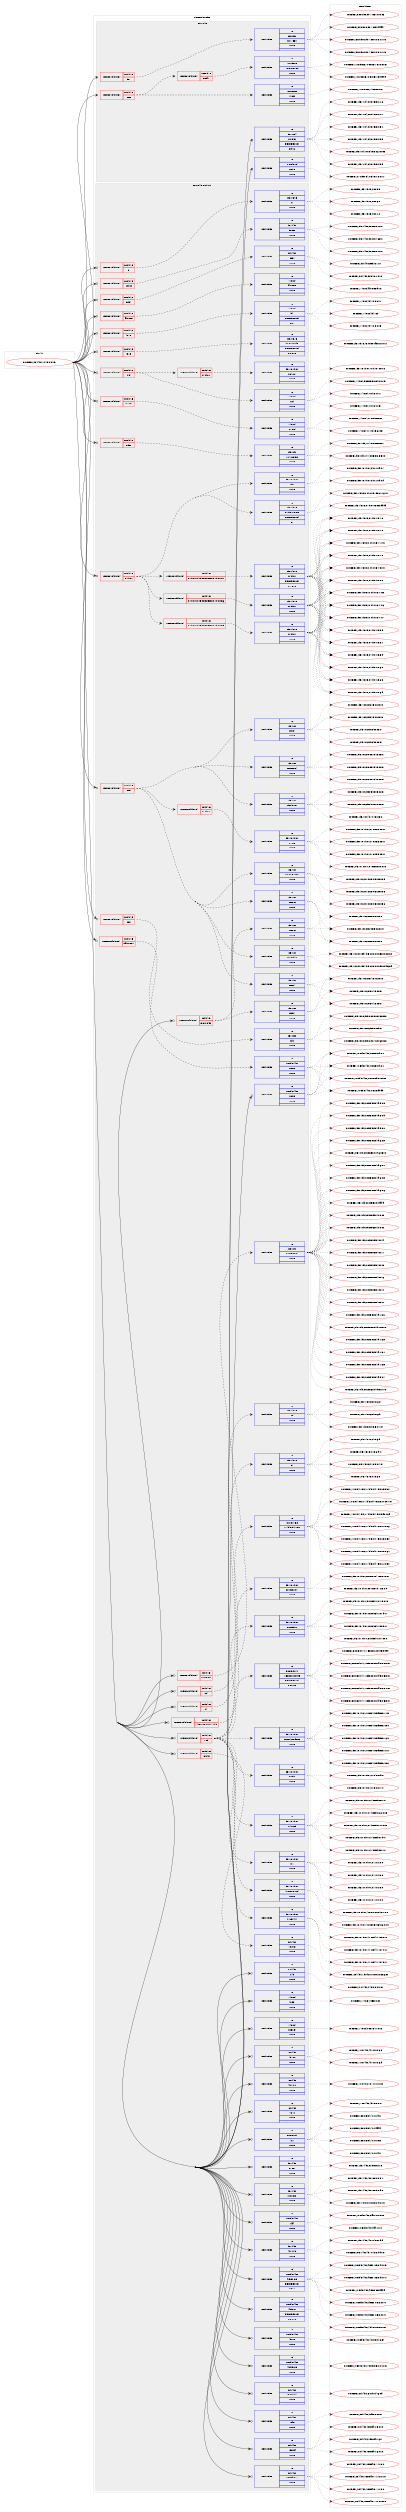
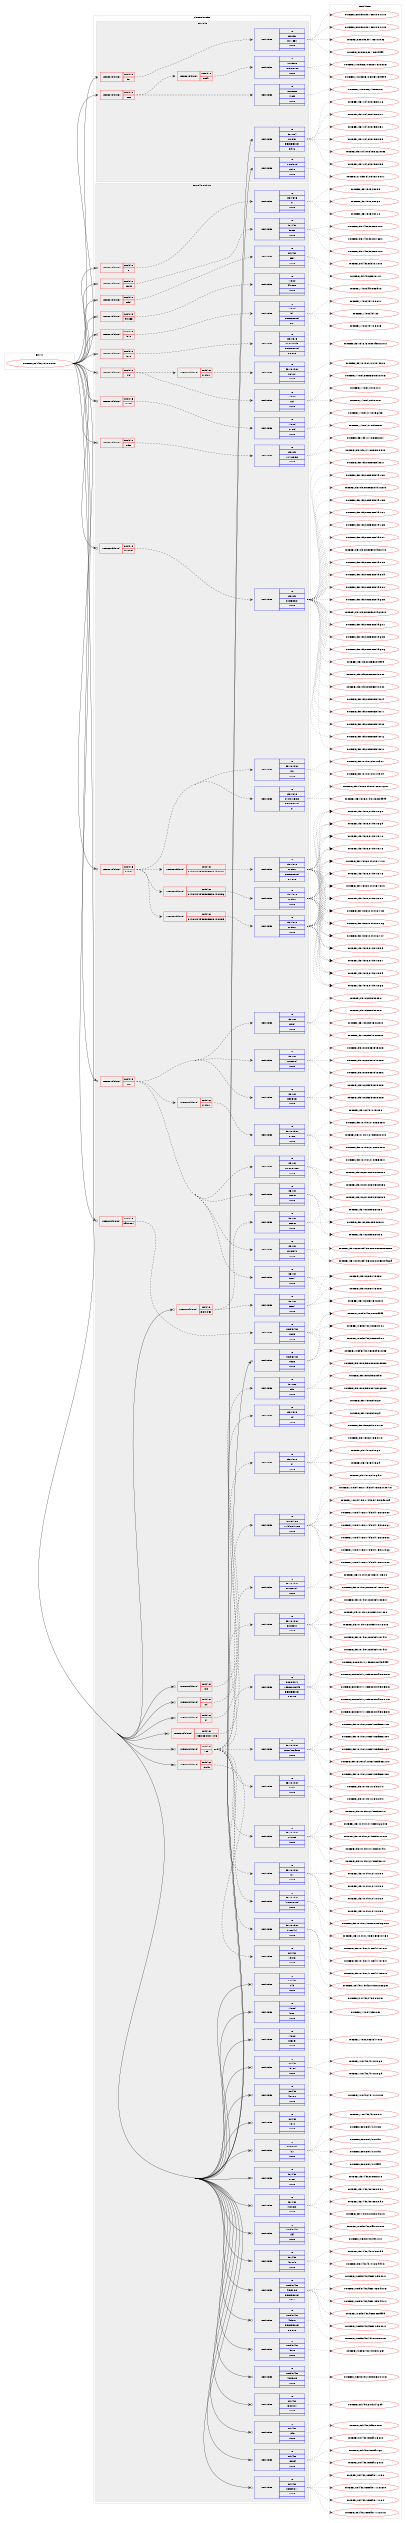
none -> (366, 1650)
(366, 1751) -> (366, 1762)
